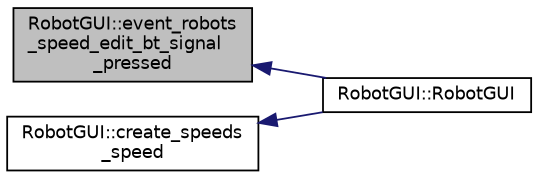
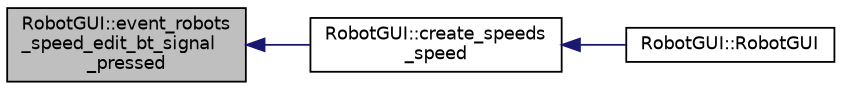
(298, 73) -> (288, 45)
